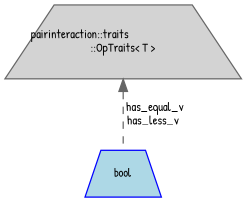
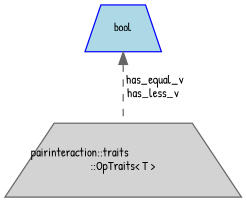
(123, 121) -> (123, 94)
